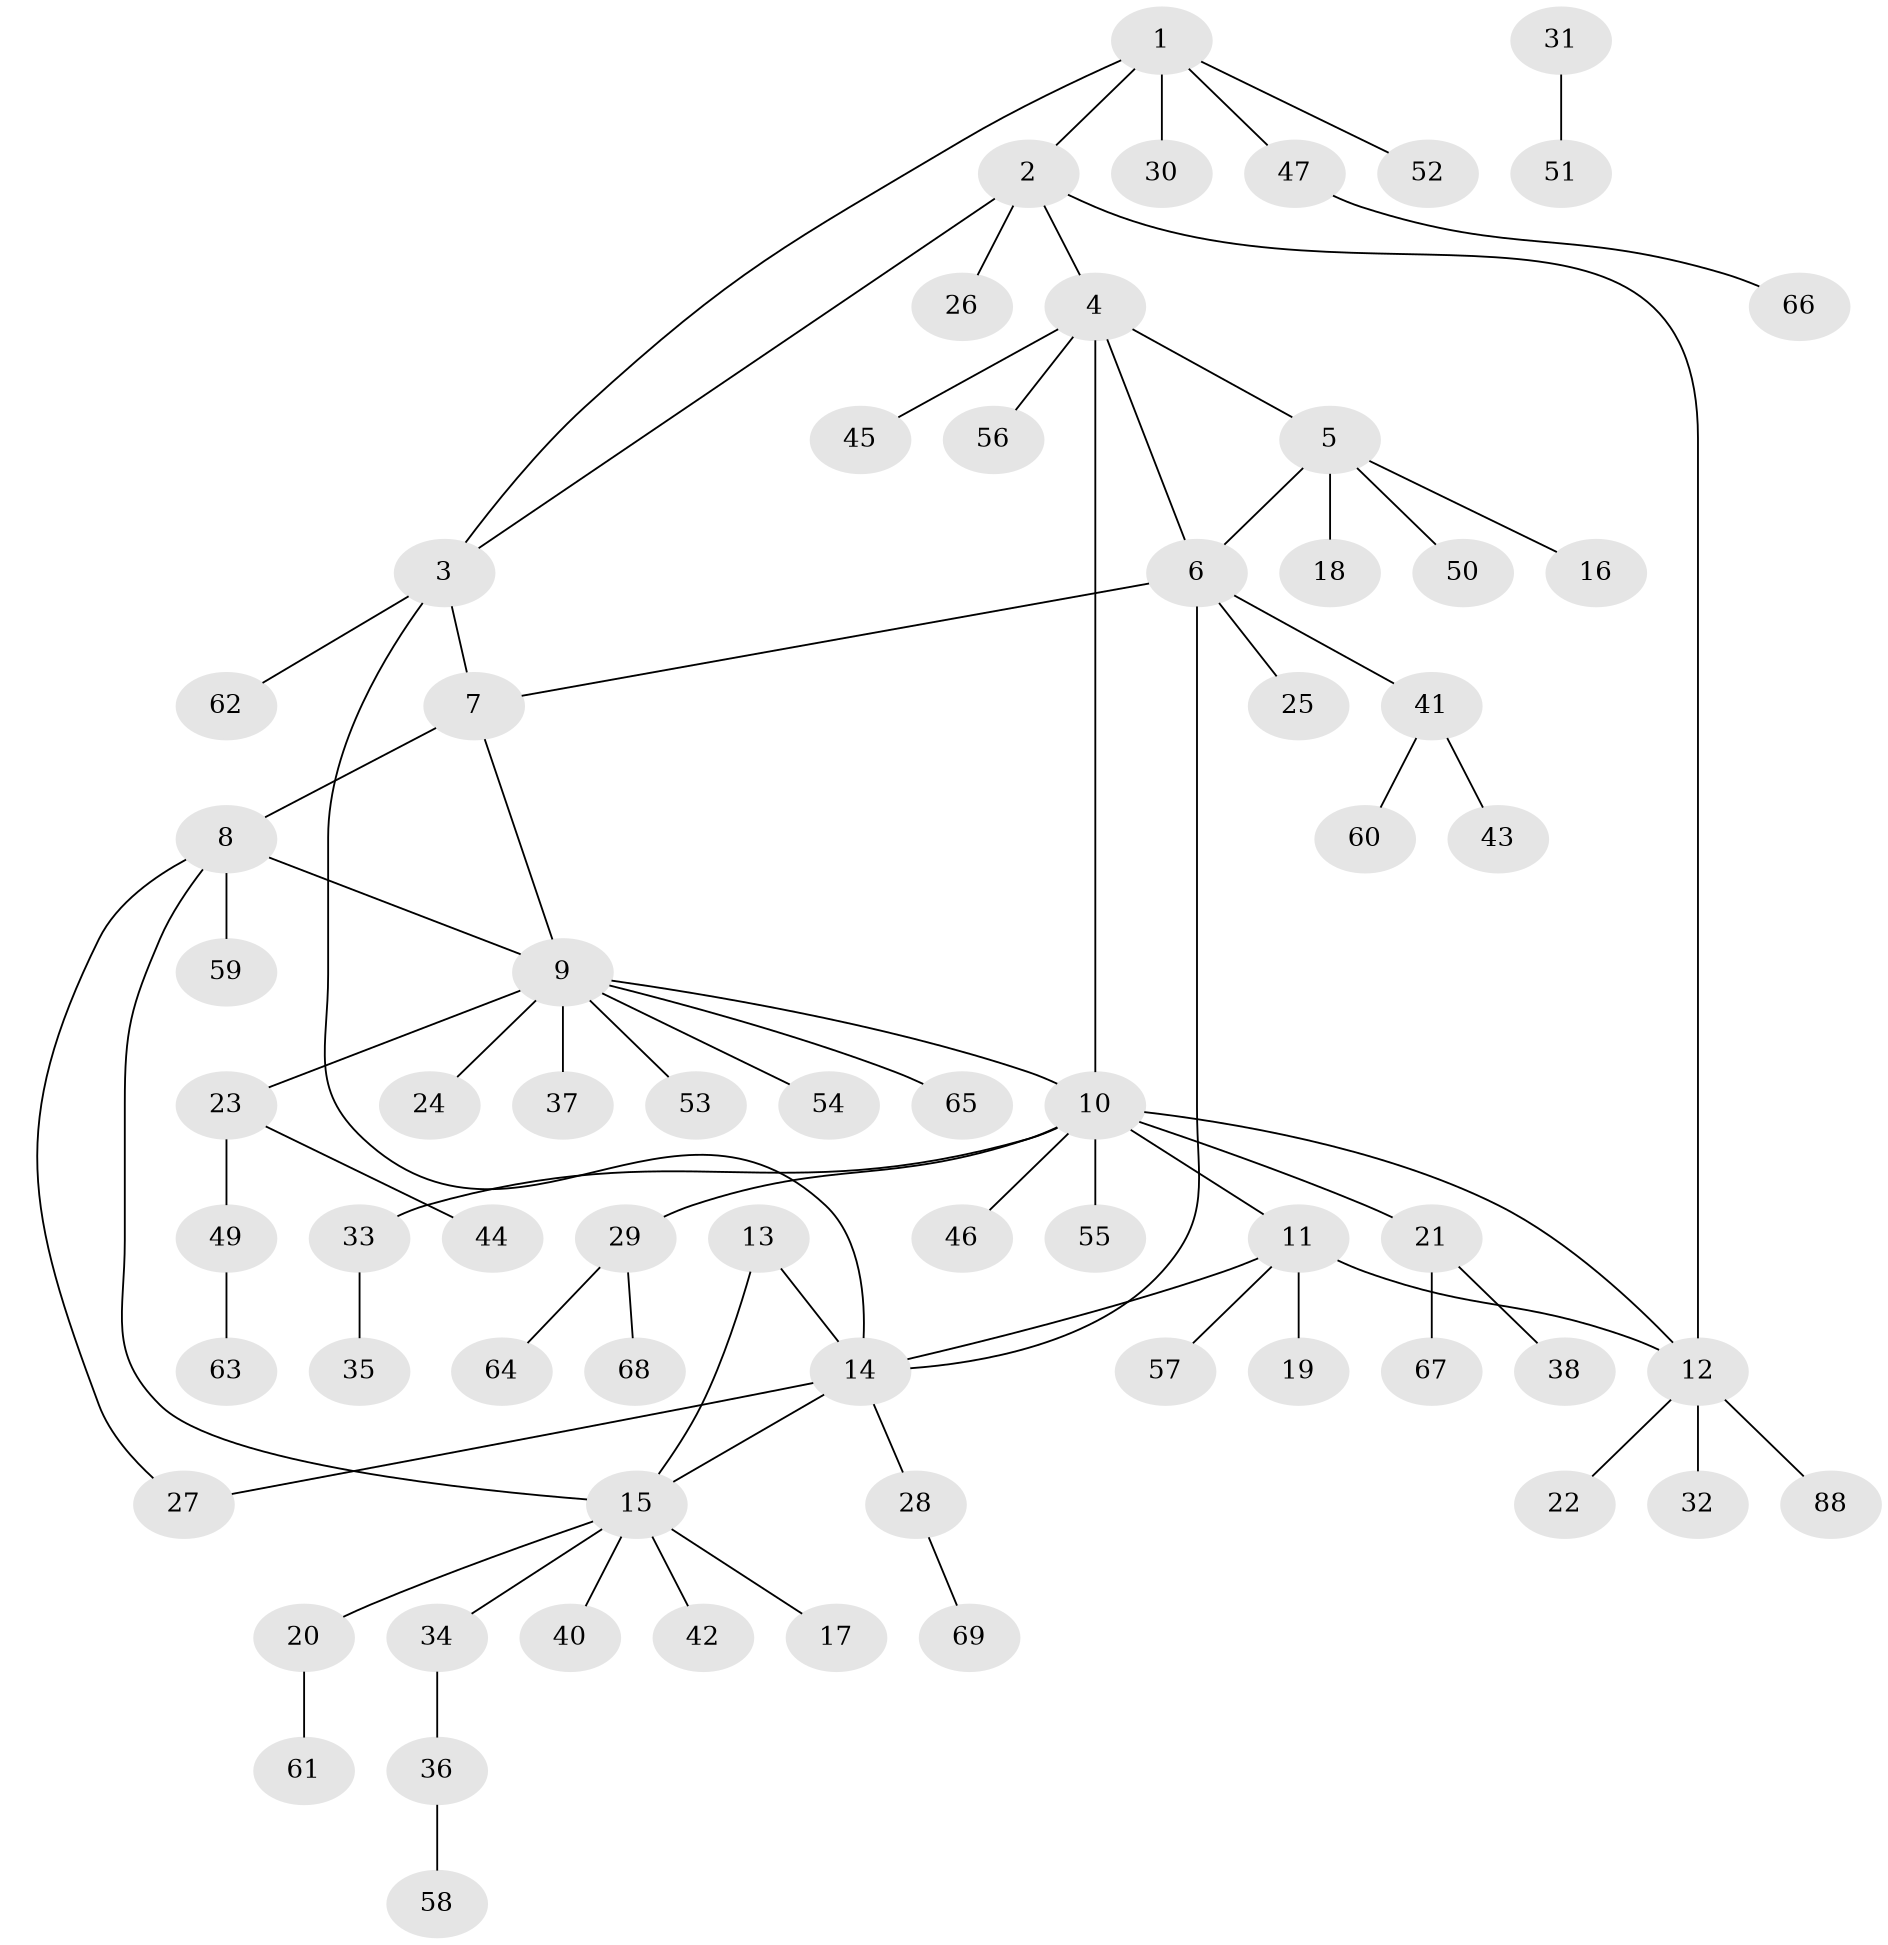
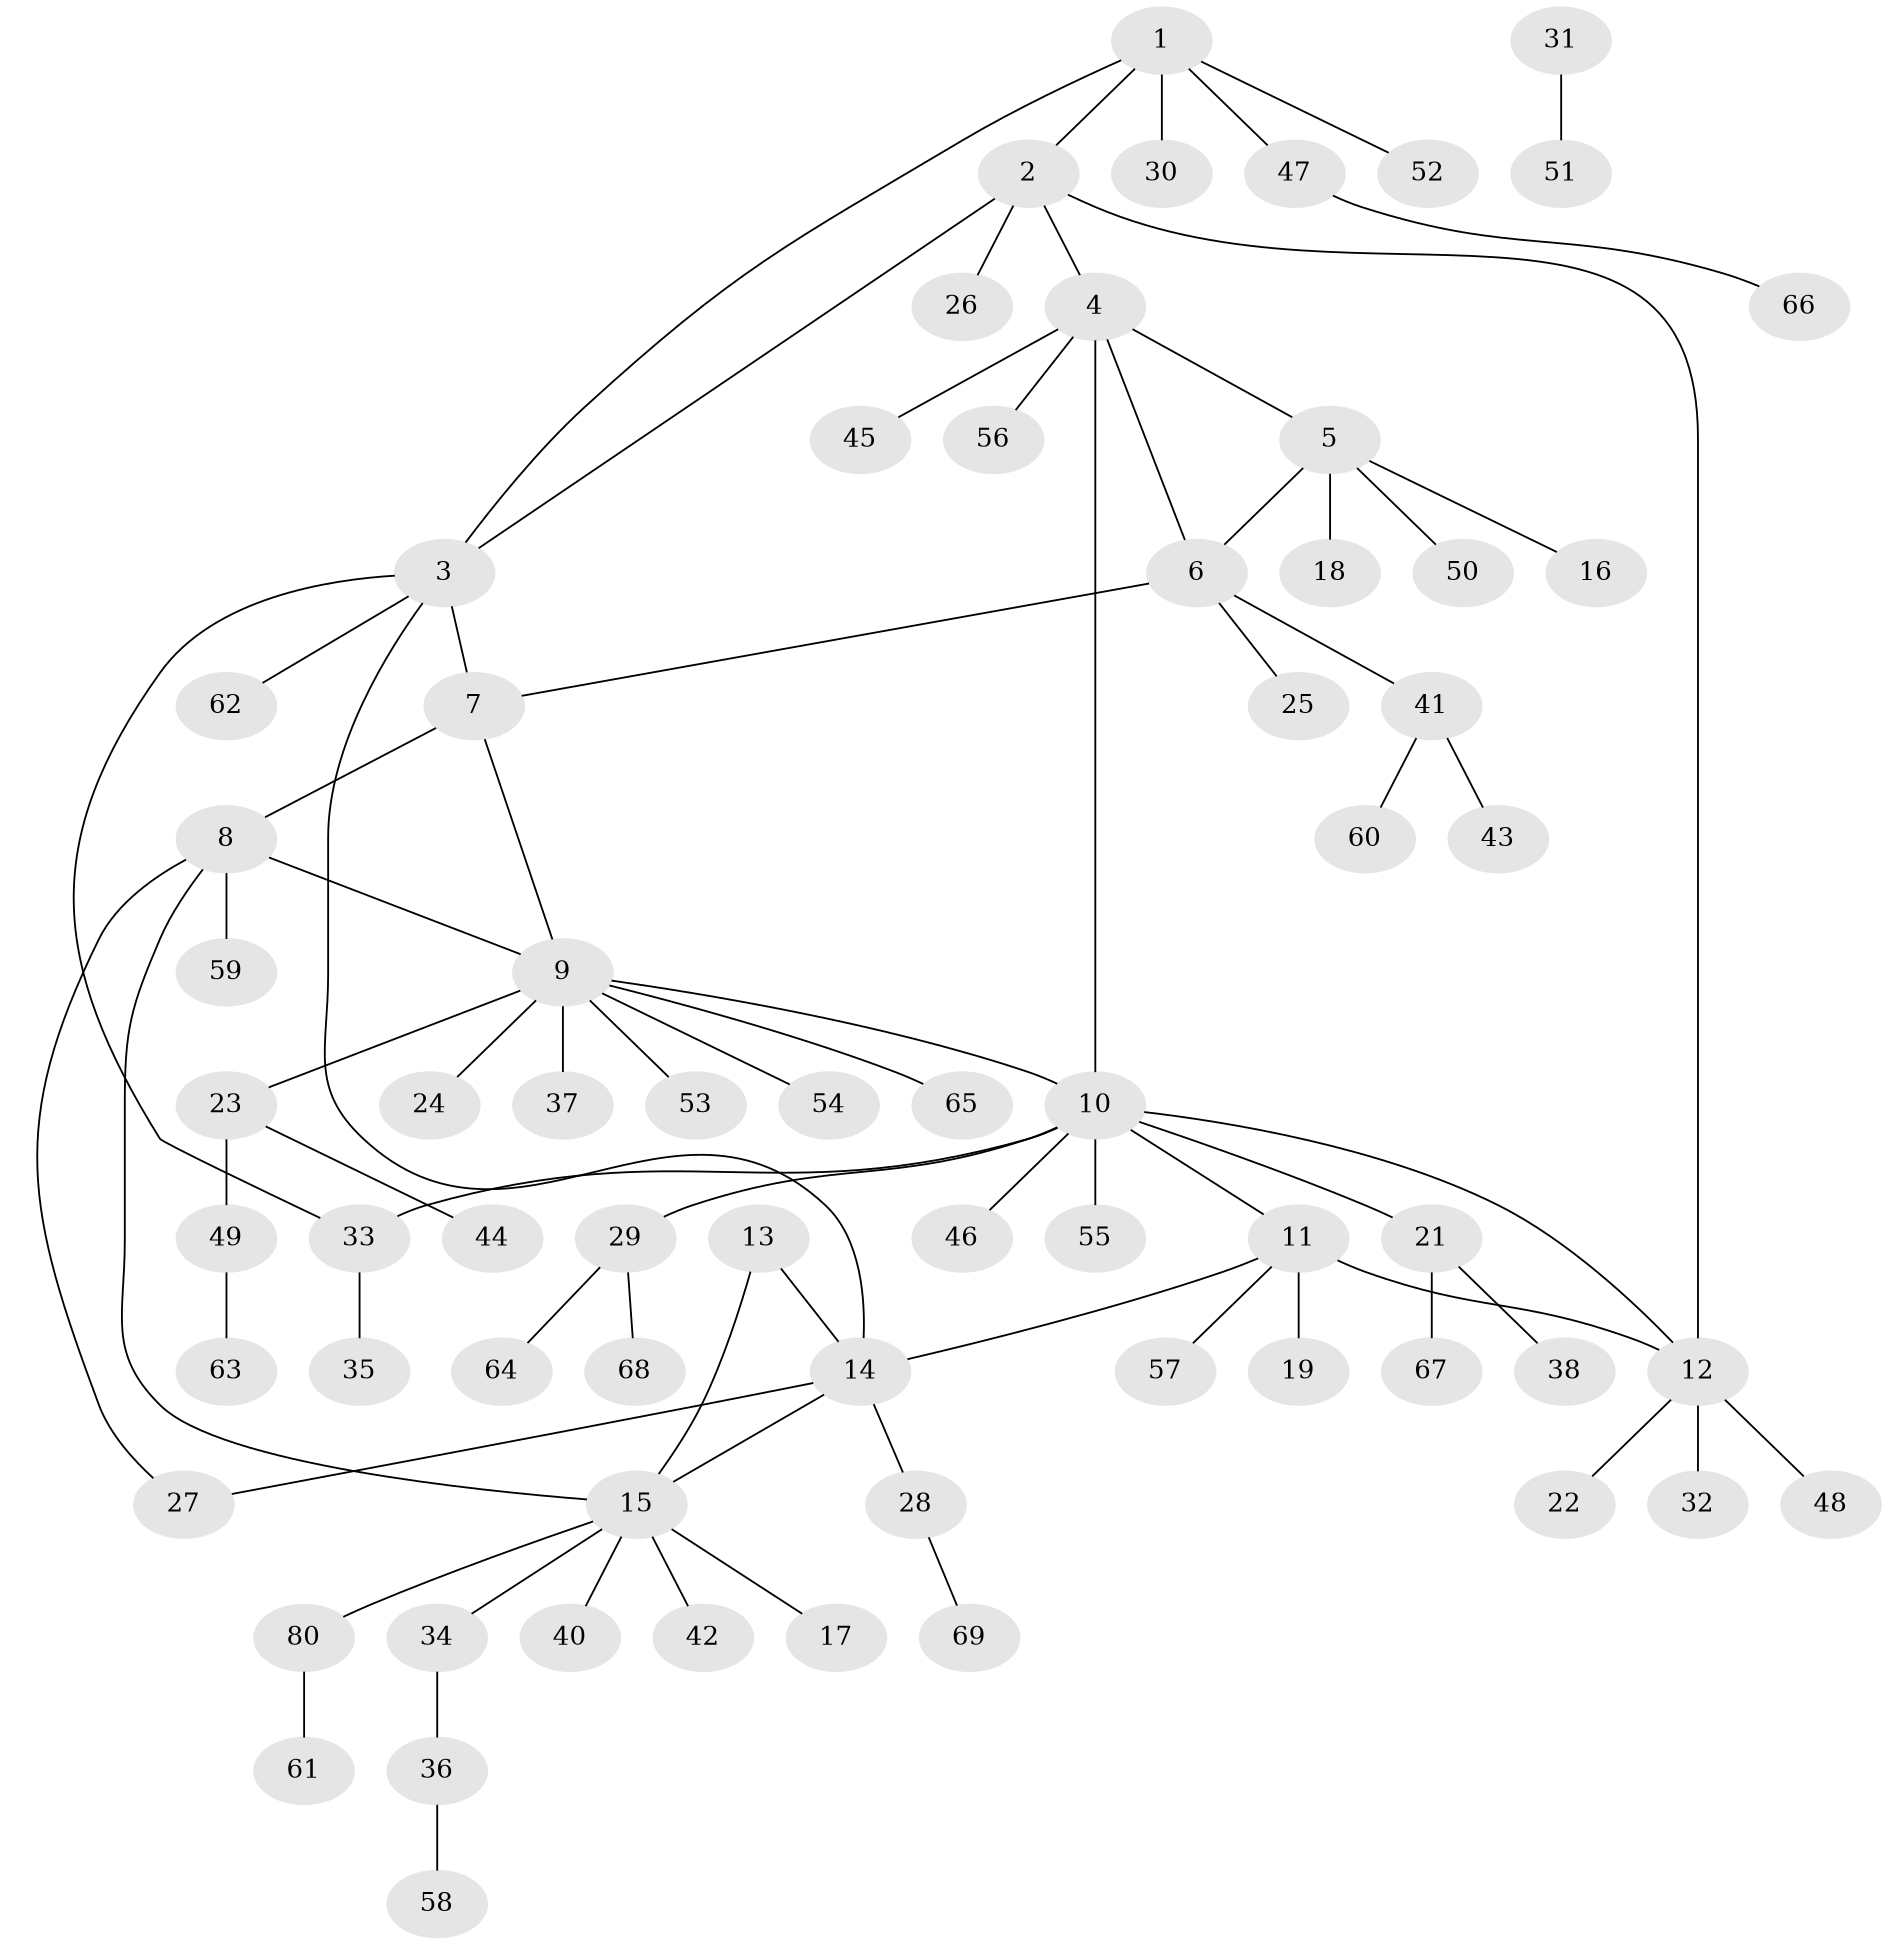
none -> (77, 864)
(1197, 1082) -> none
(1831, 1505) -> (1831, 1505)
(304, 1638) -> (304, 1638)
